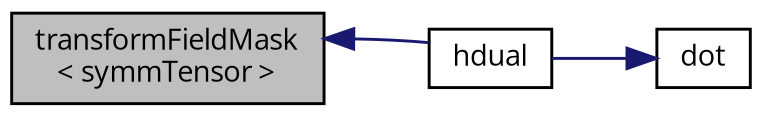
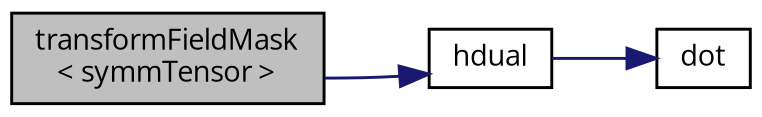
(392, 40) -> (362, 78)
